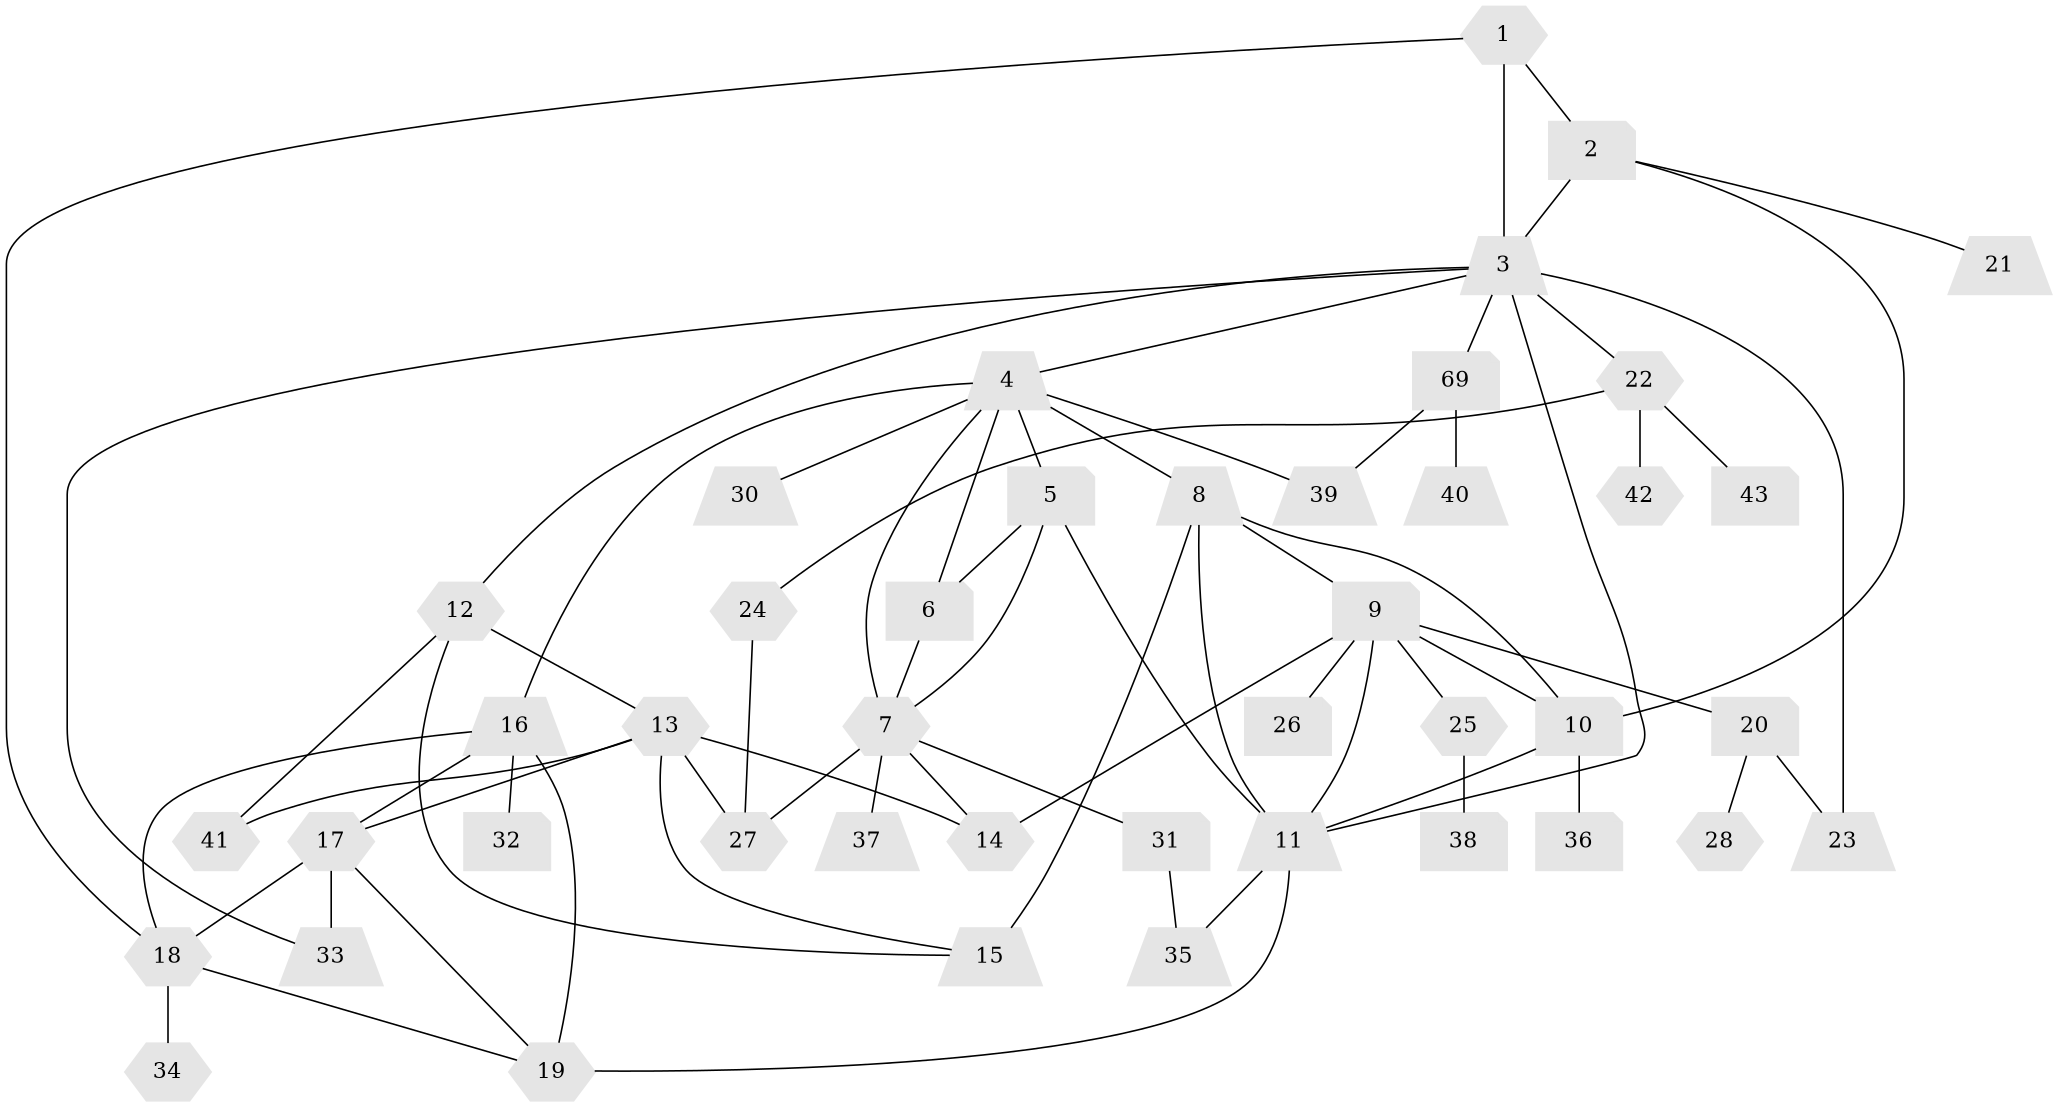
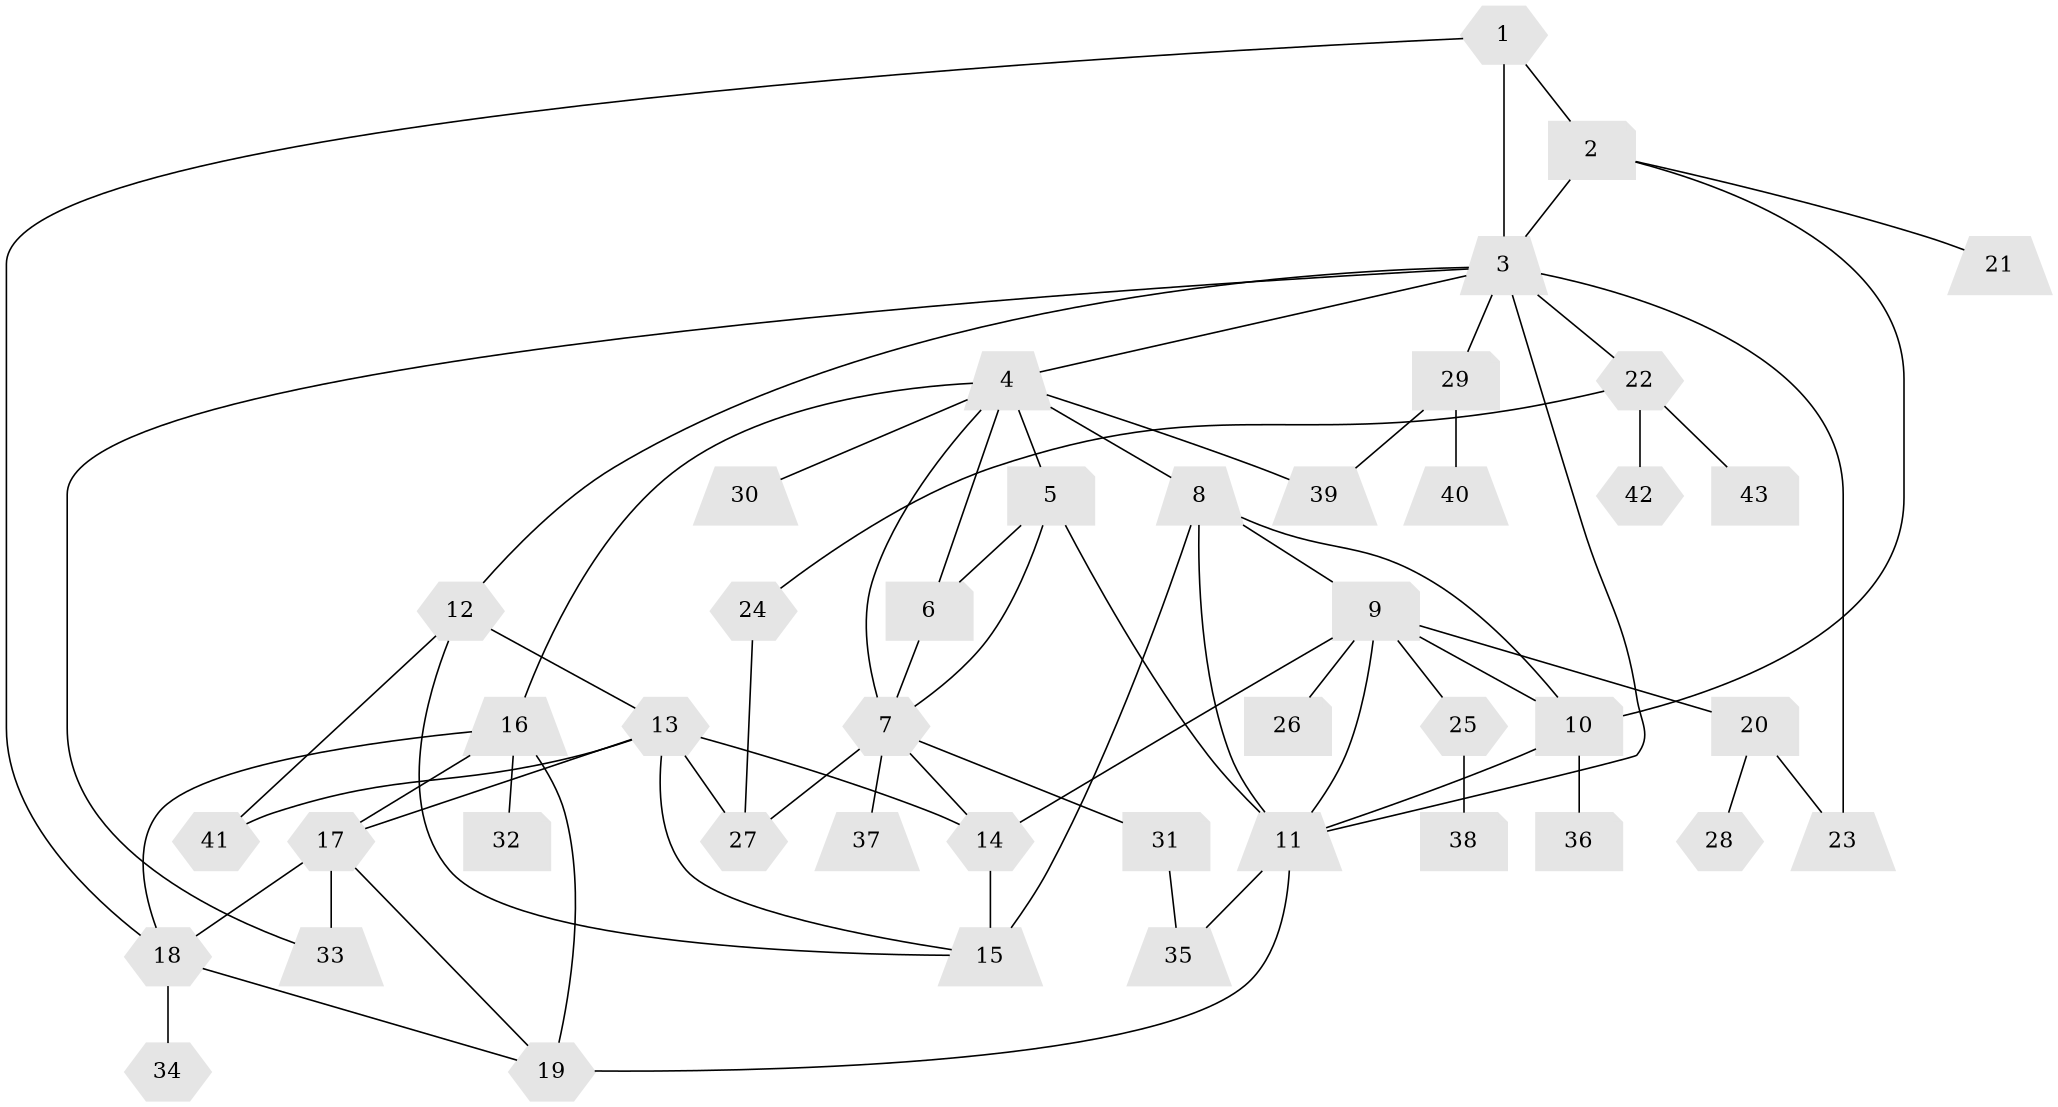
(1456, 381) -> (1456, 381)
none -> (990, 899)
